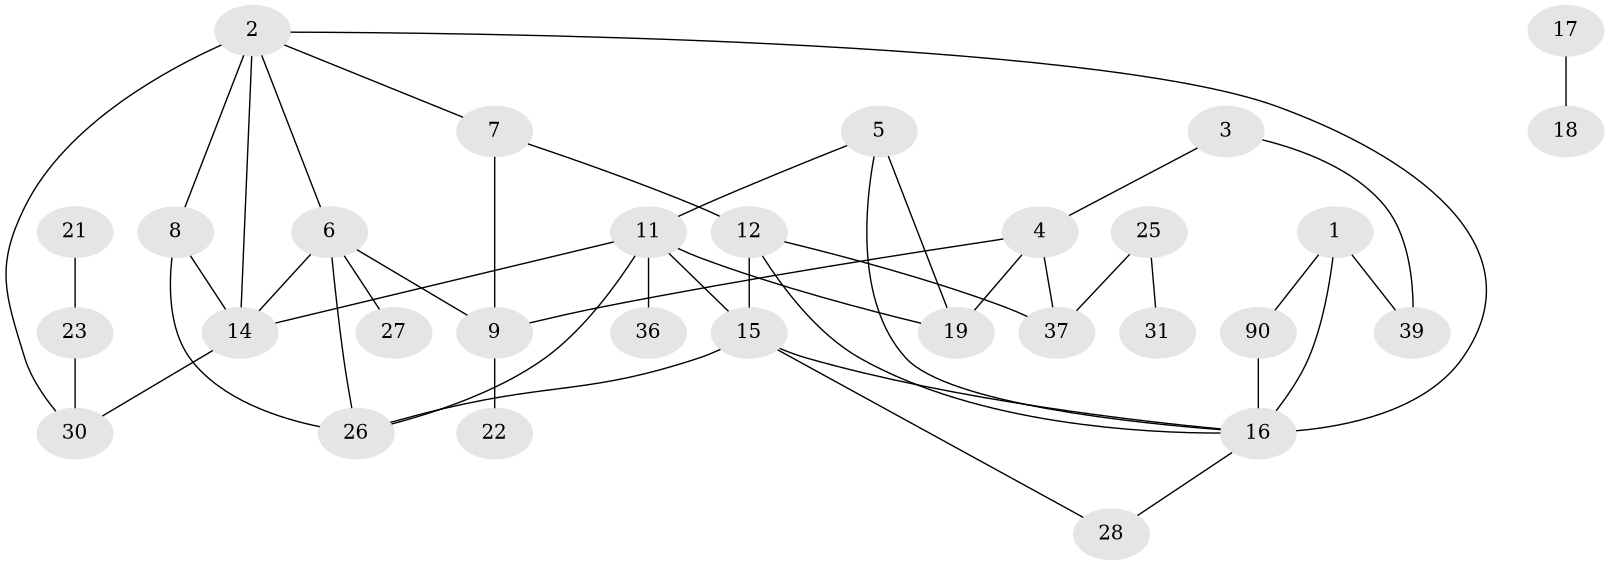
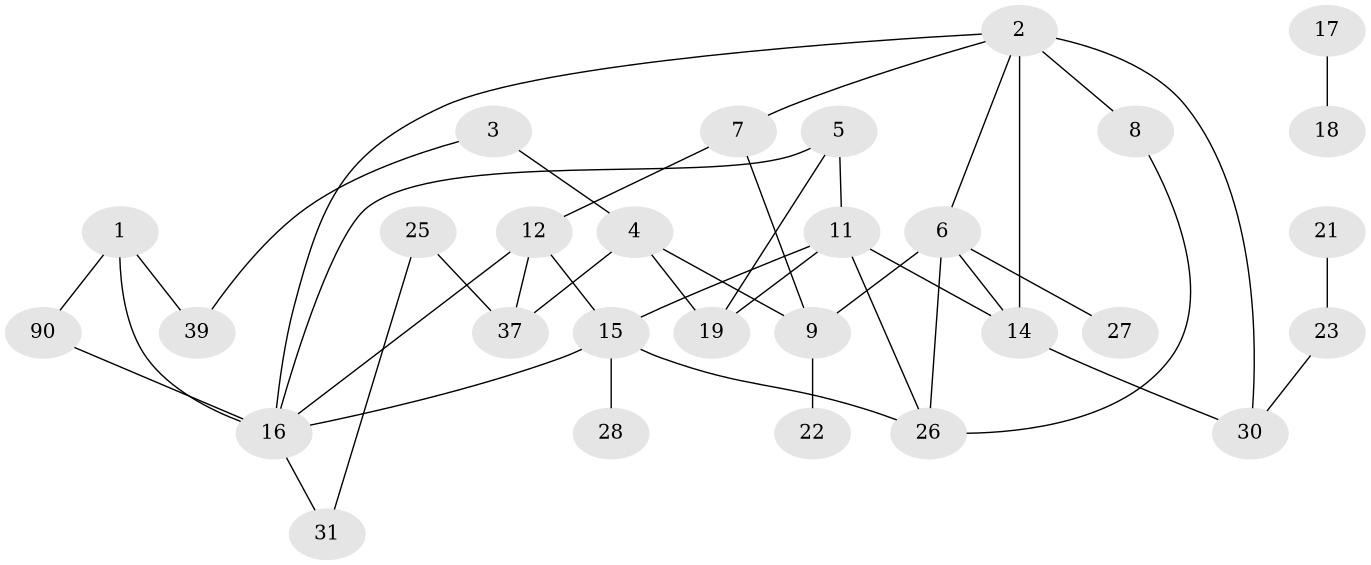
(208, 283) -> none
(649, 333) -> none
(1185, 484) -> (301, 484)
